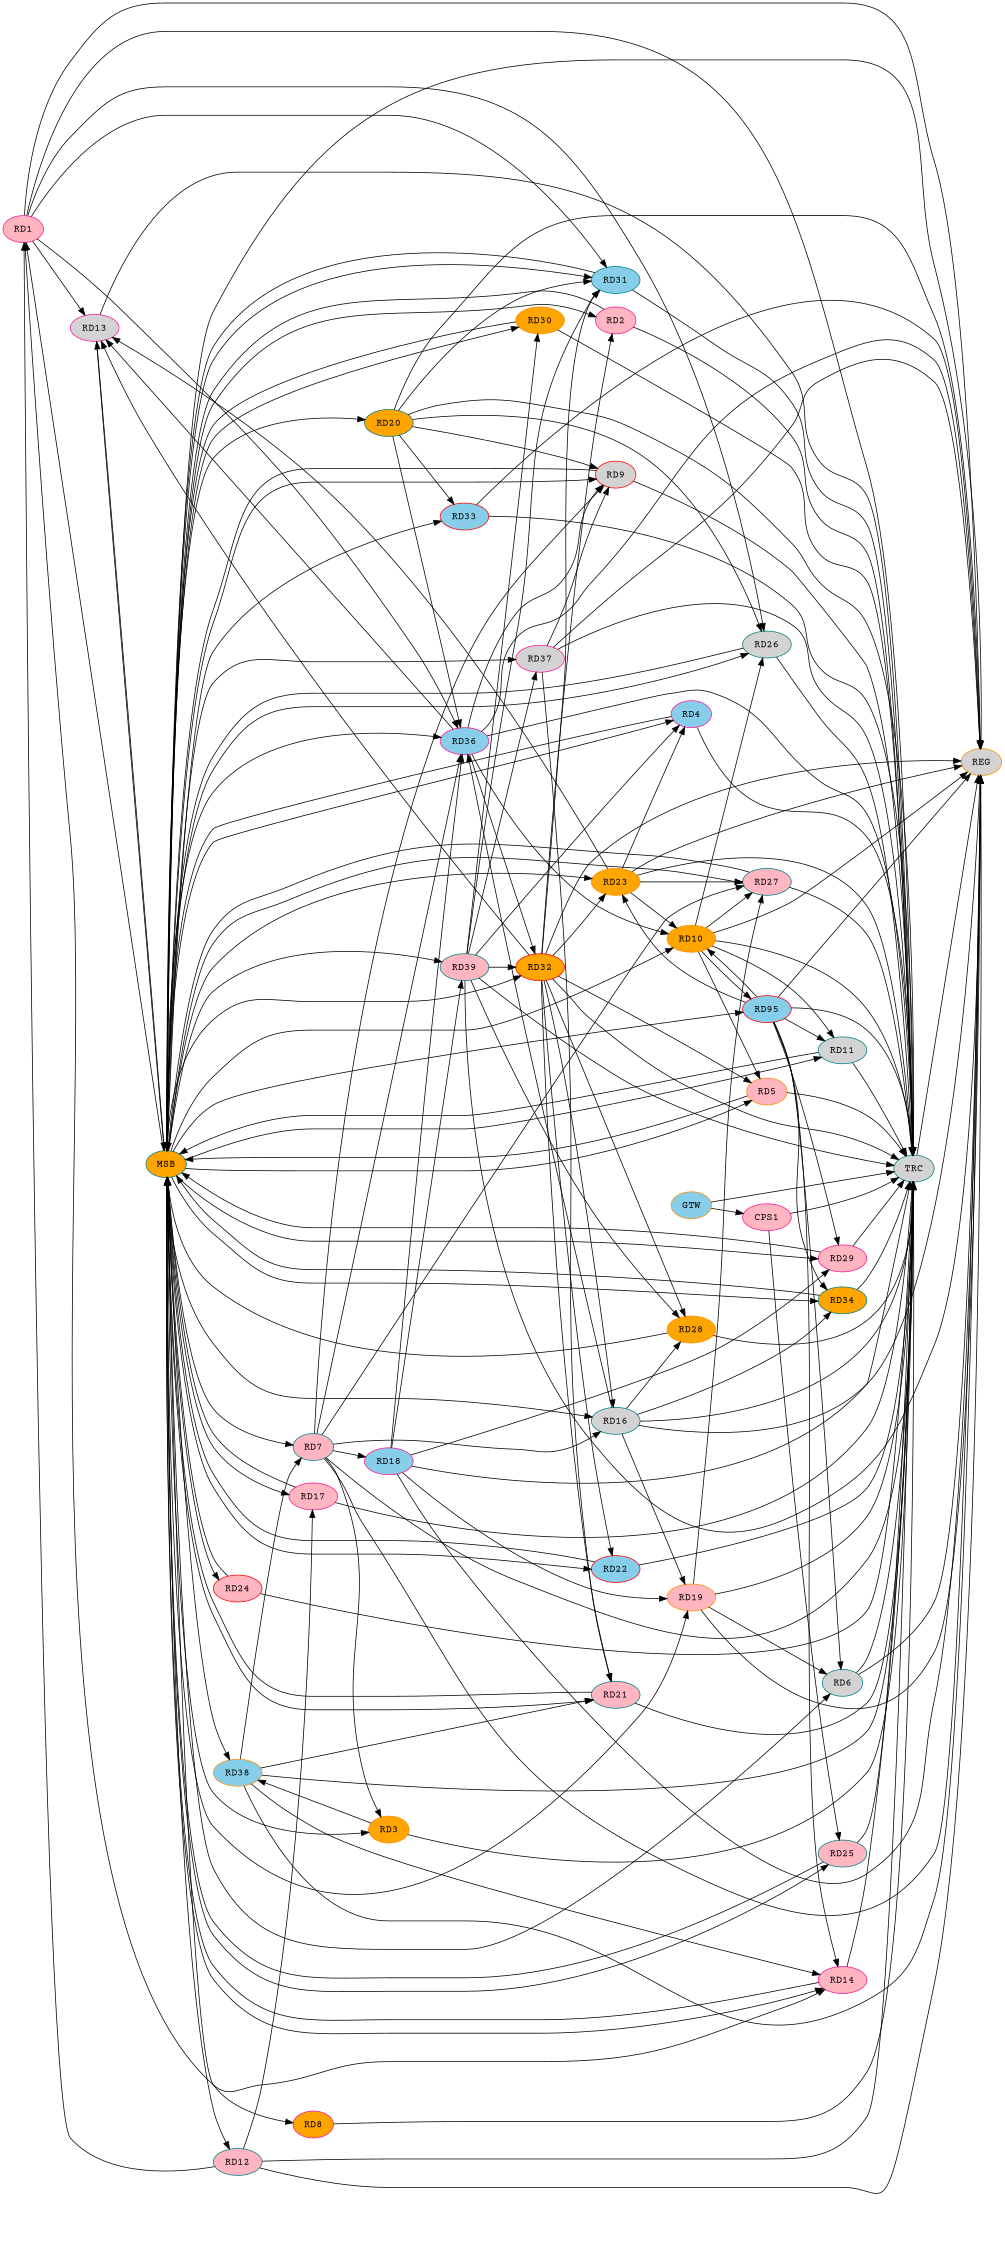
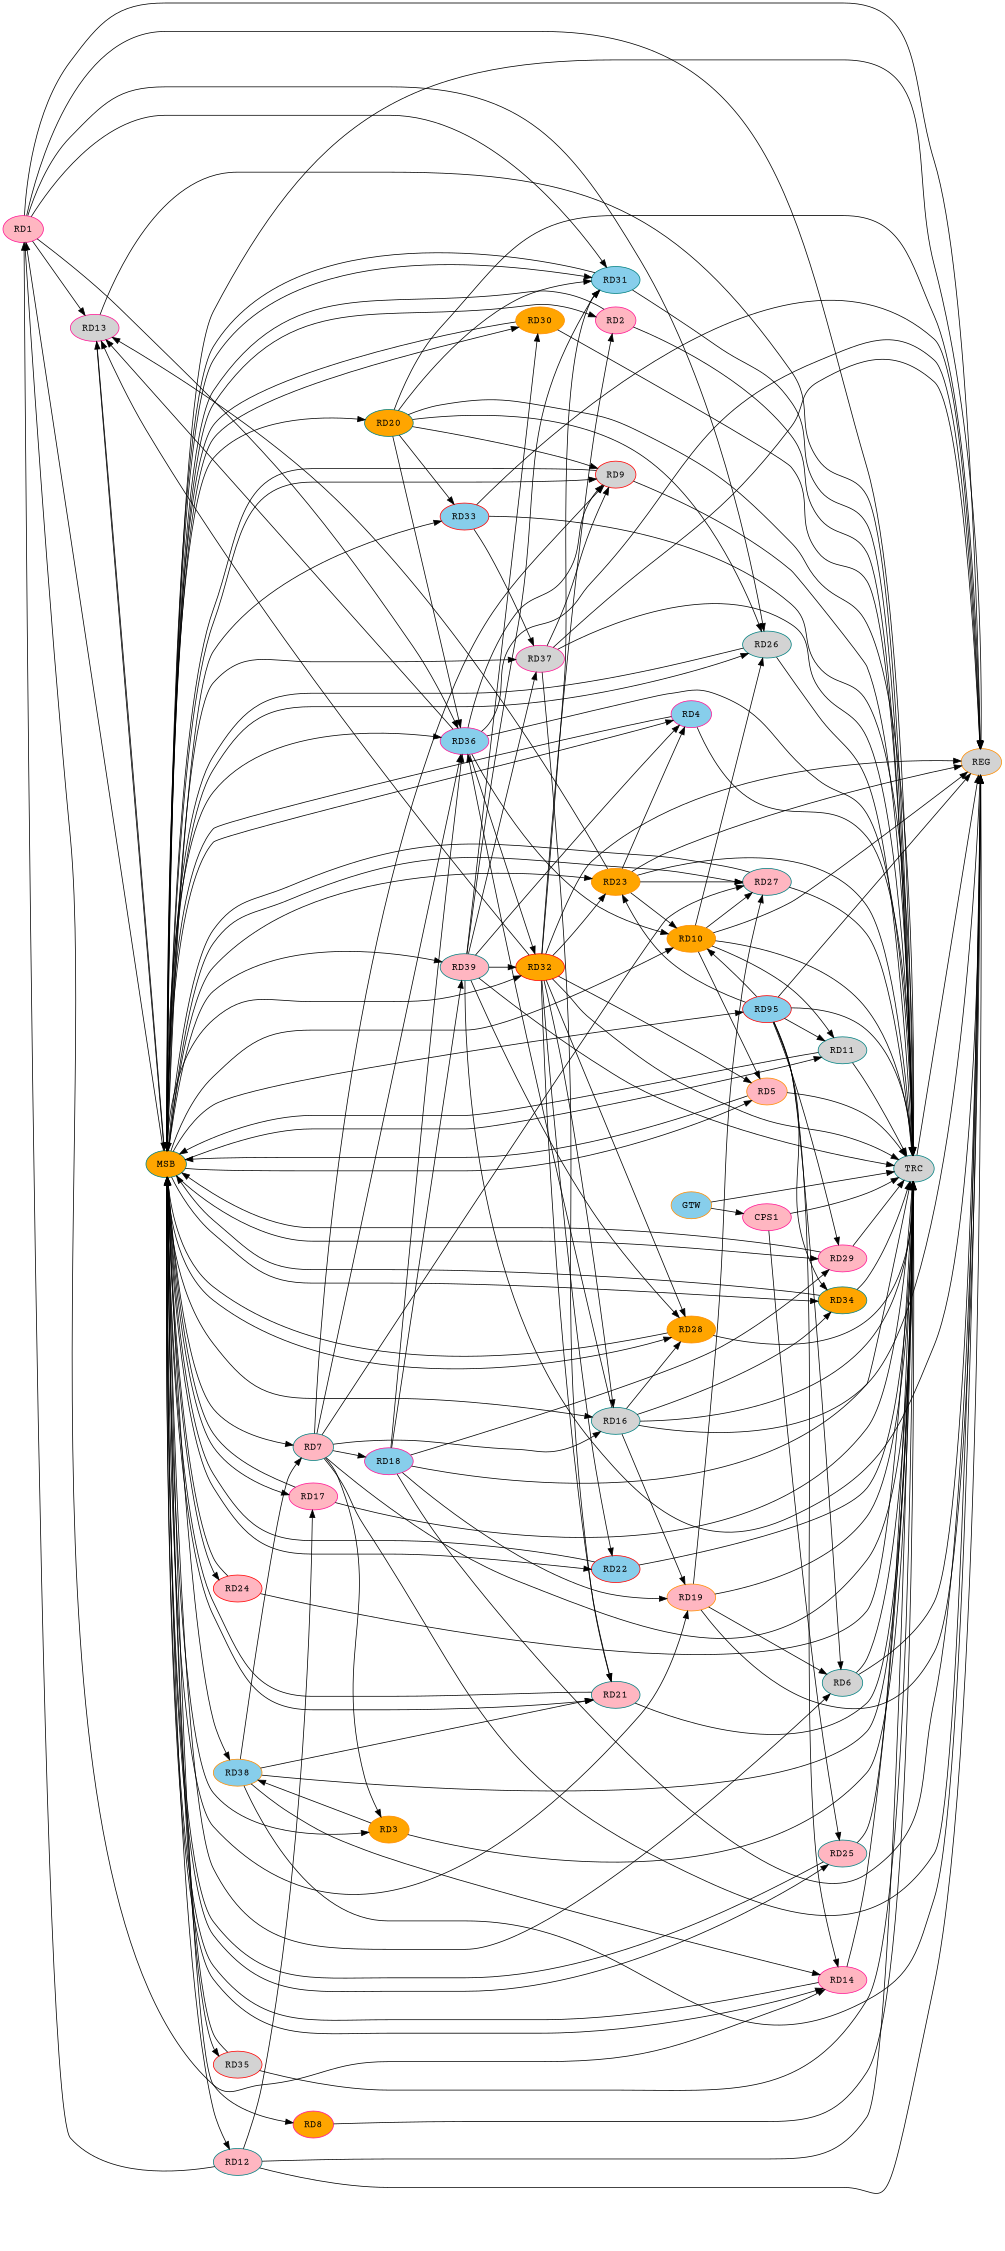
none -> (504, 583)
(723, 973) -> none
none -> (351, 1358)
none -> (238, 2065)
